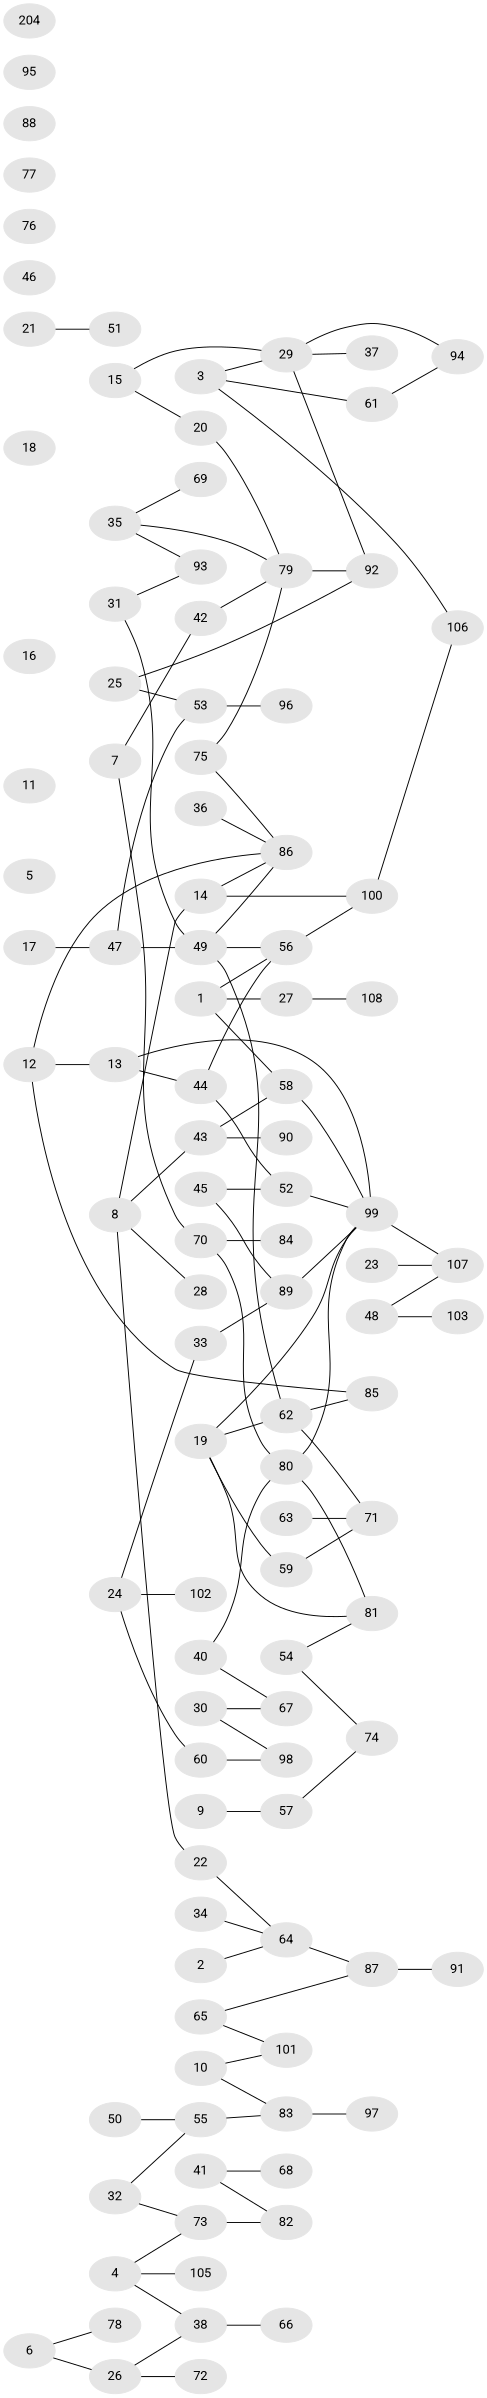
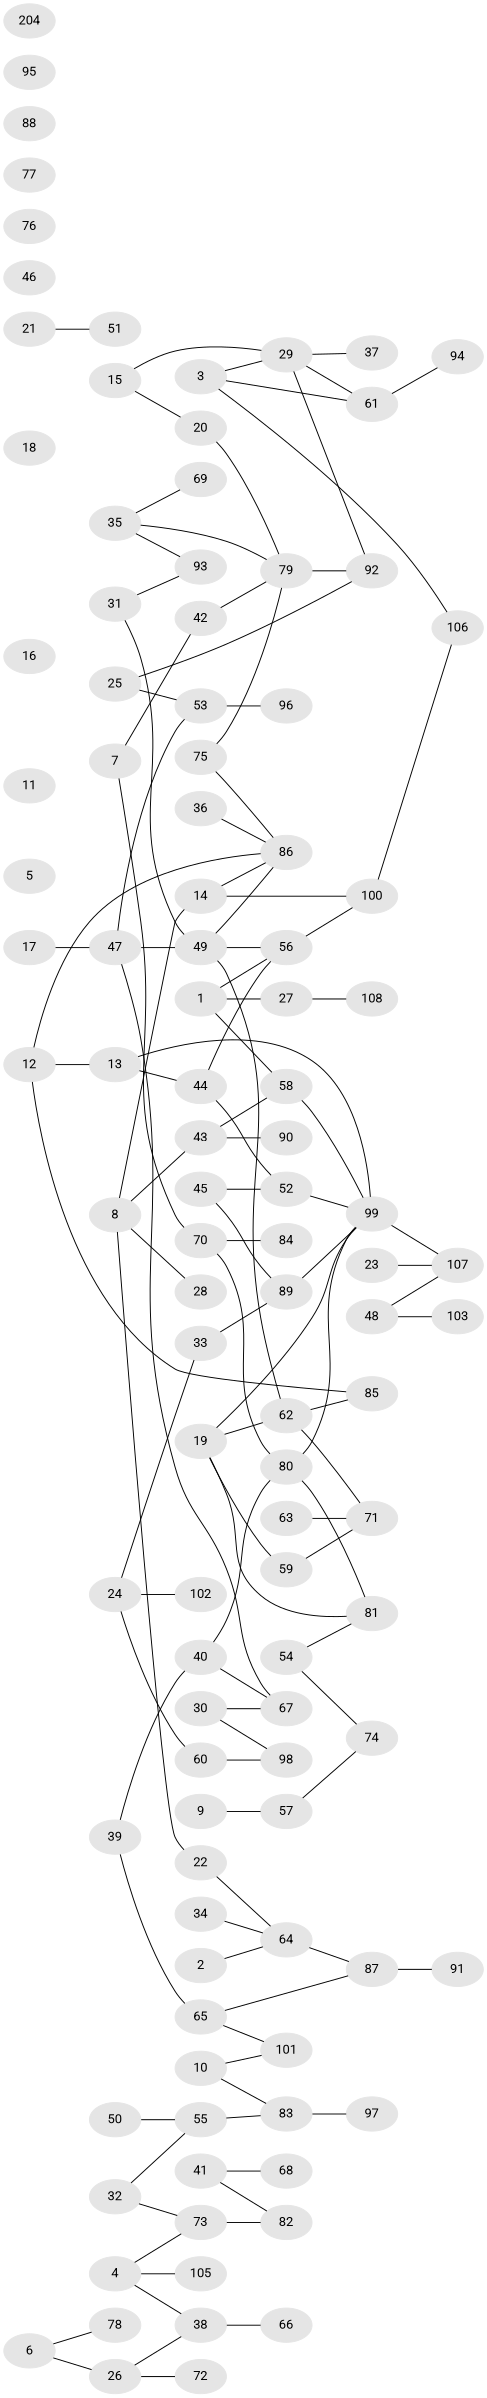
(373, 323) -> (329, 380)
none -> (152, 1340)
none -> (115, 1837)
